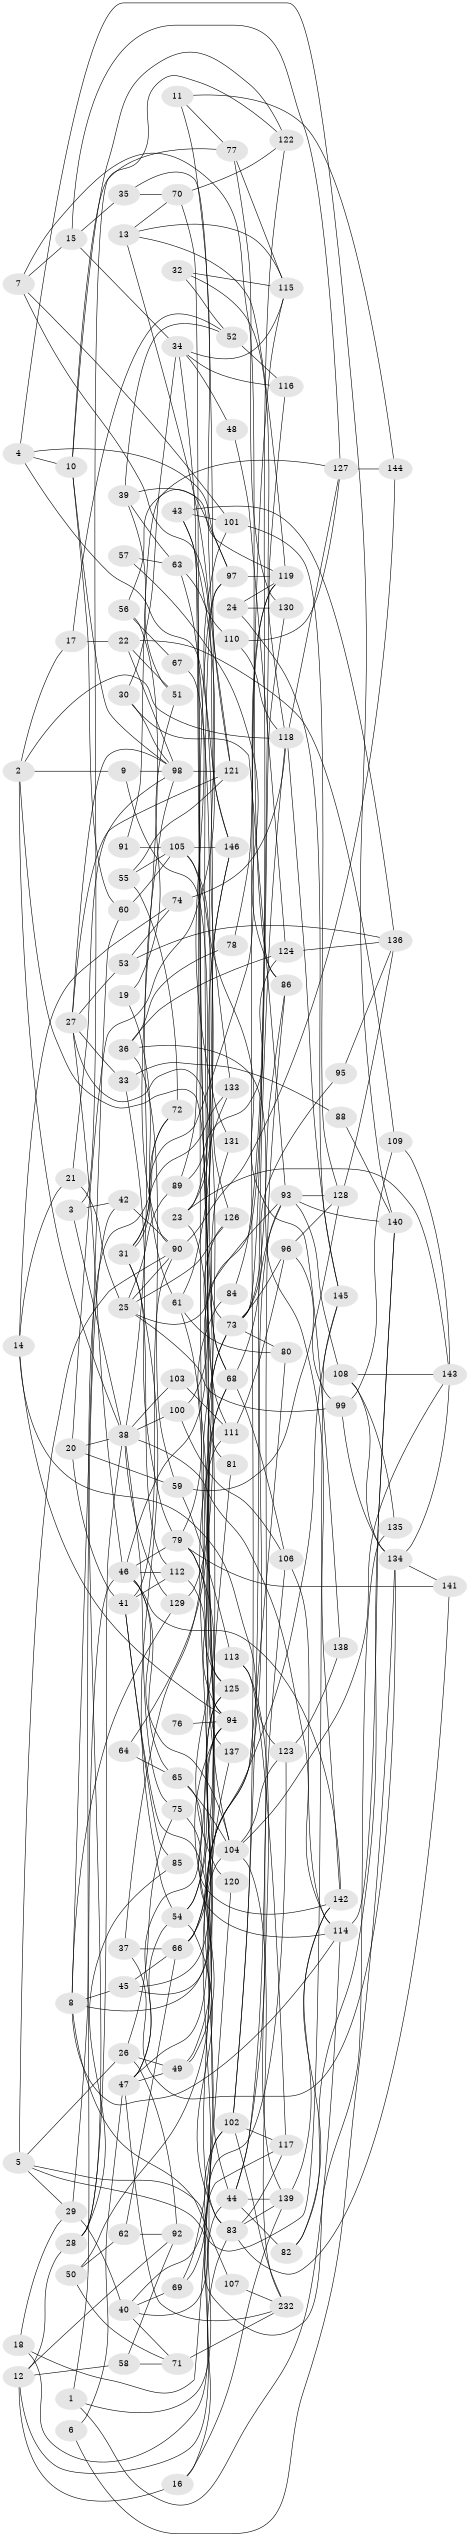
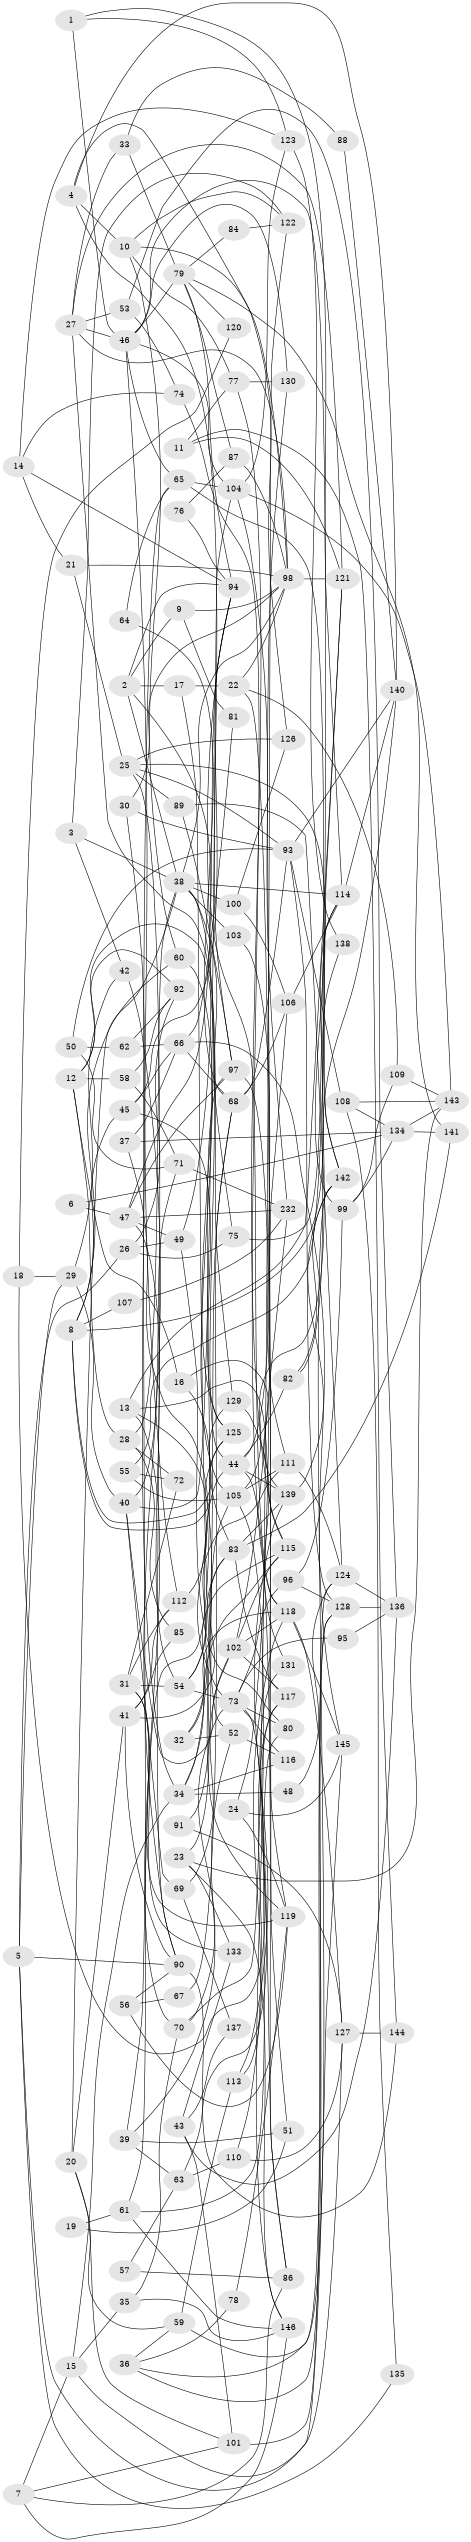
none -> (234, 458)
(271, 1318) -> (324, 1516)
(207, 1577) -> (144, 1344)
